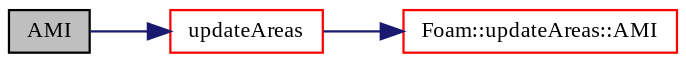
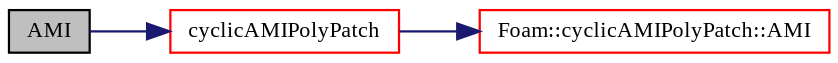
(247, 31) -> (285, 31)
(540, 31) -> (655, 31)
